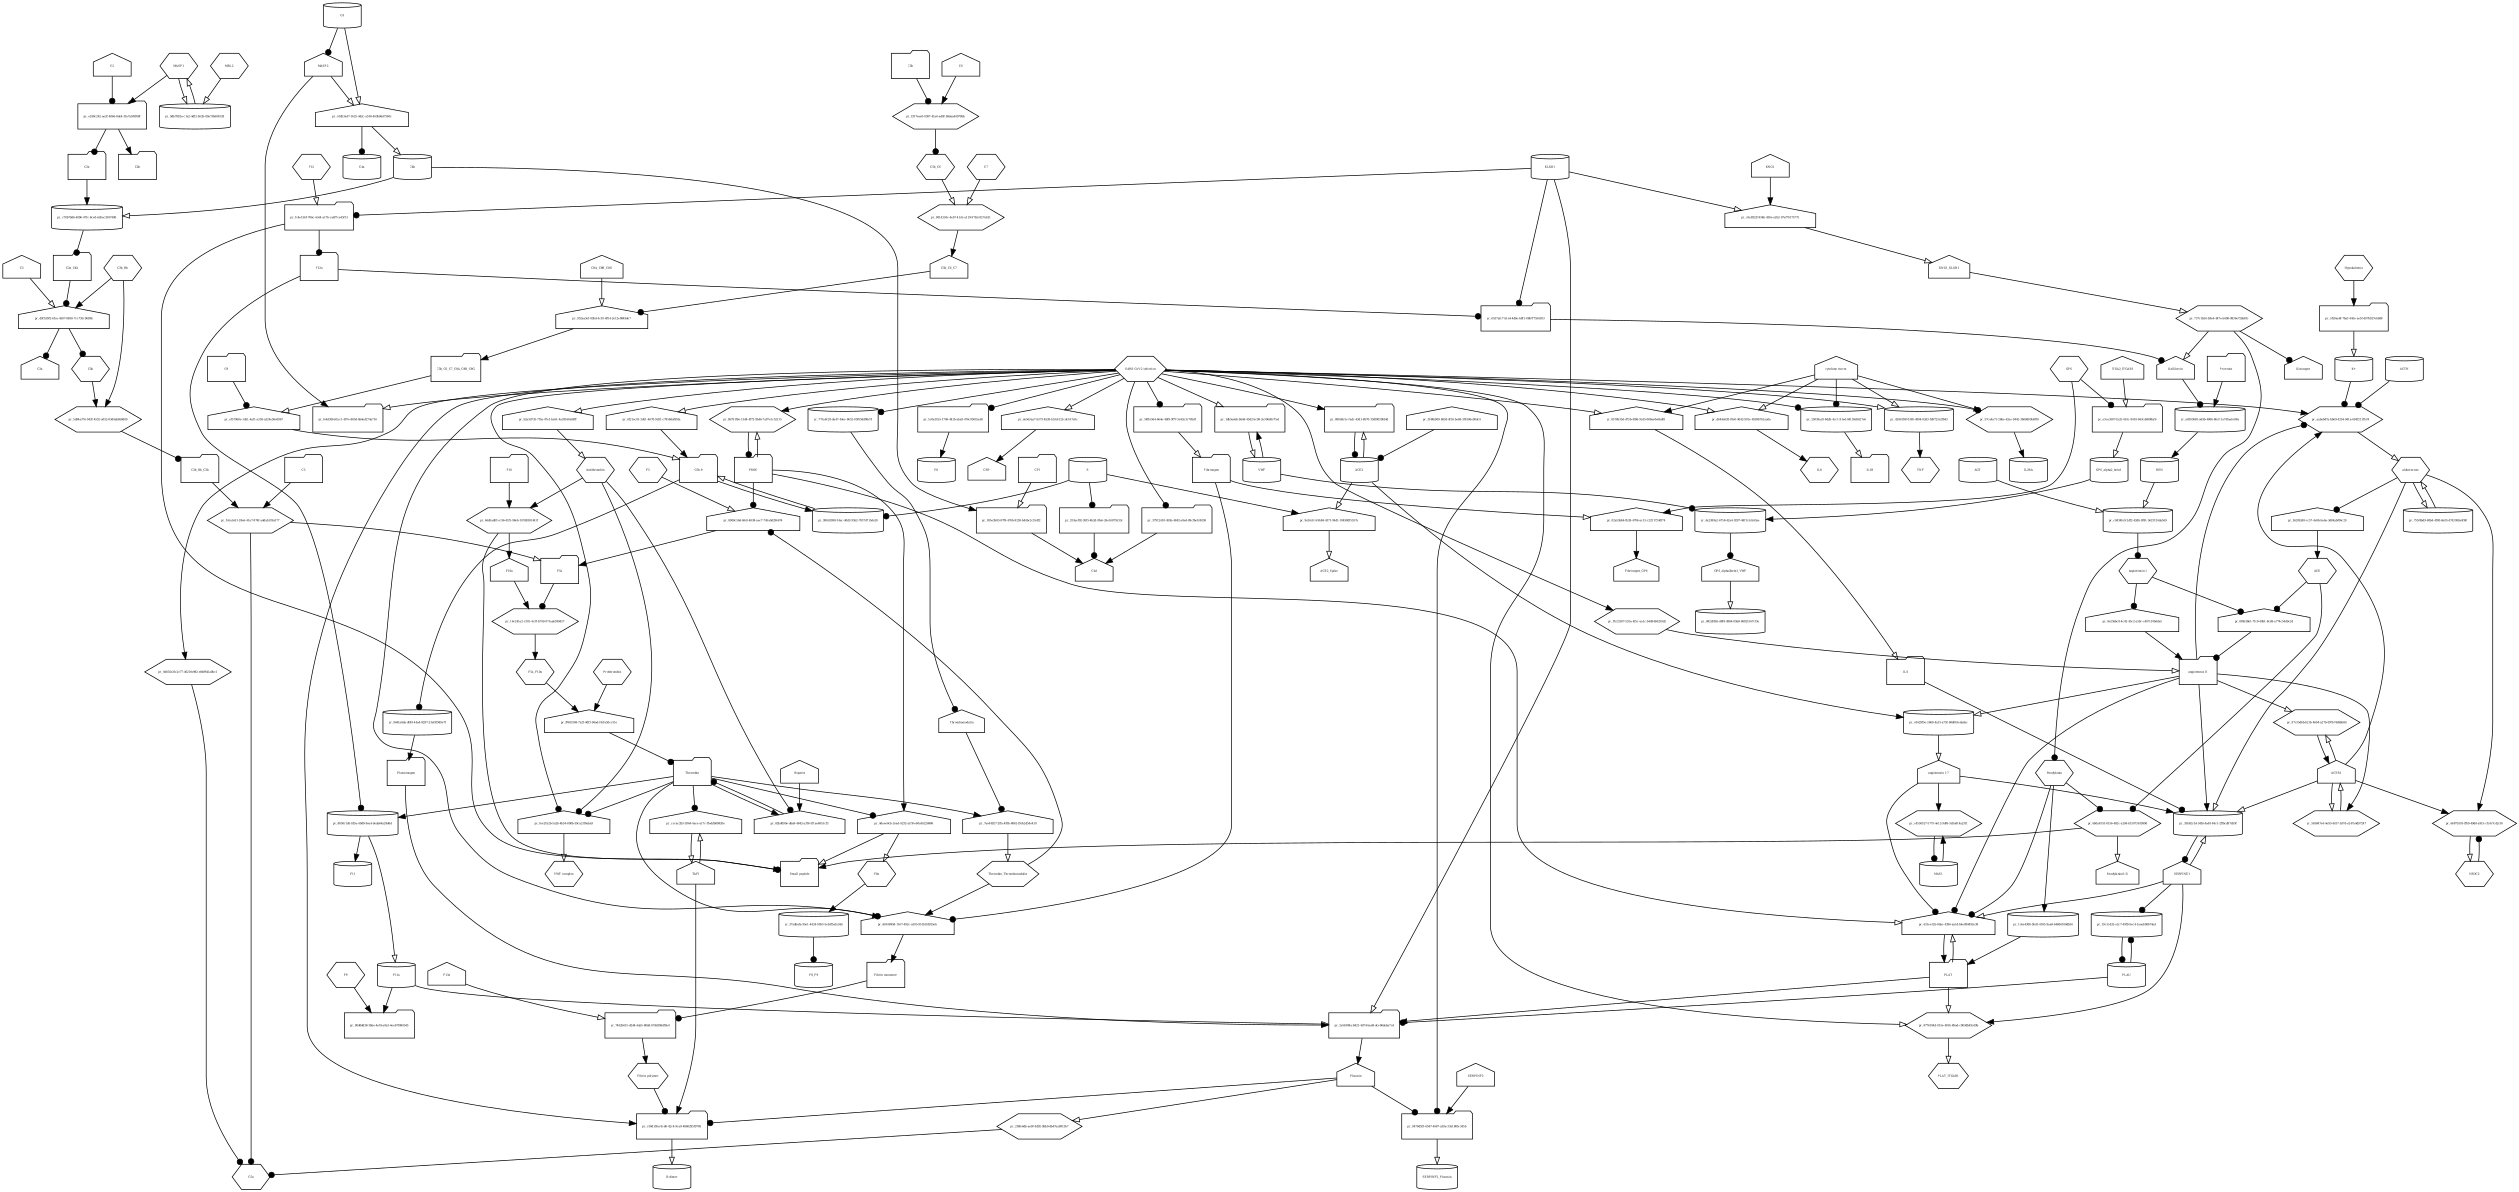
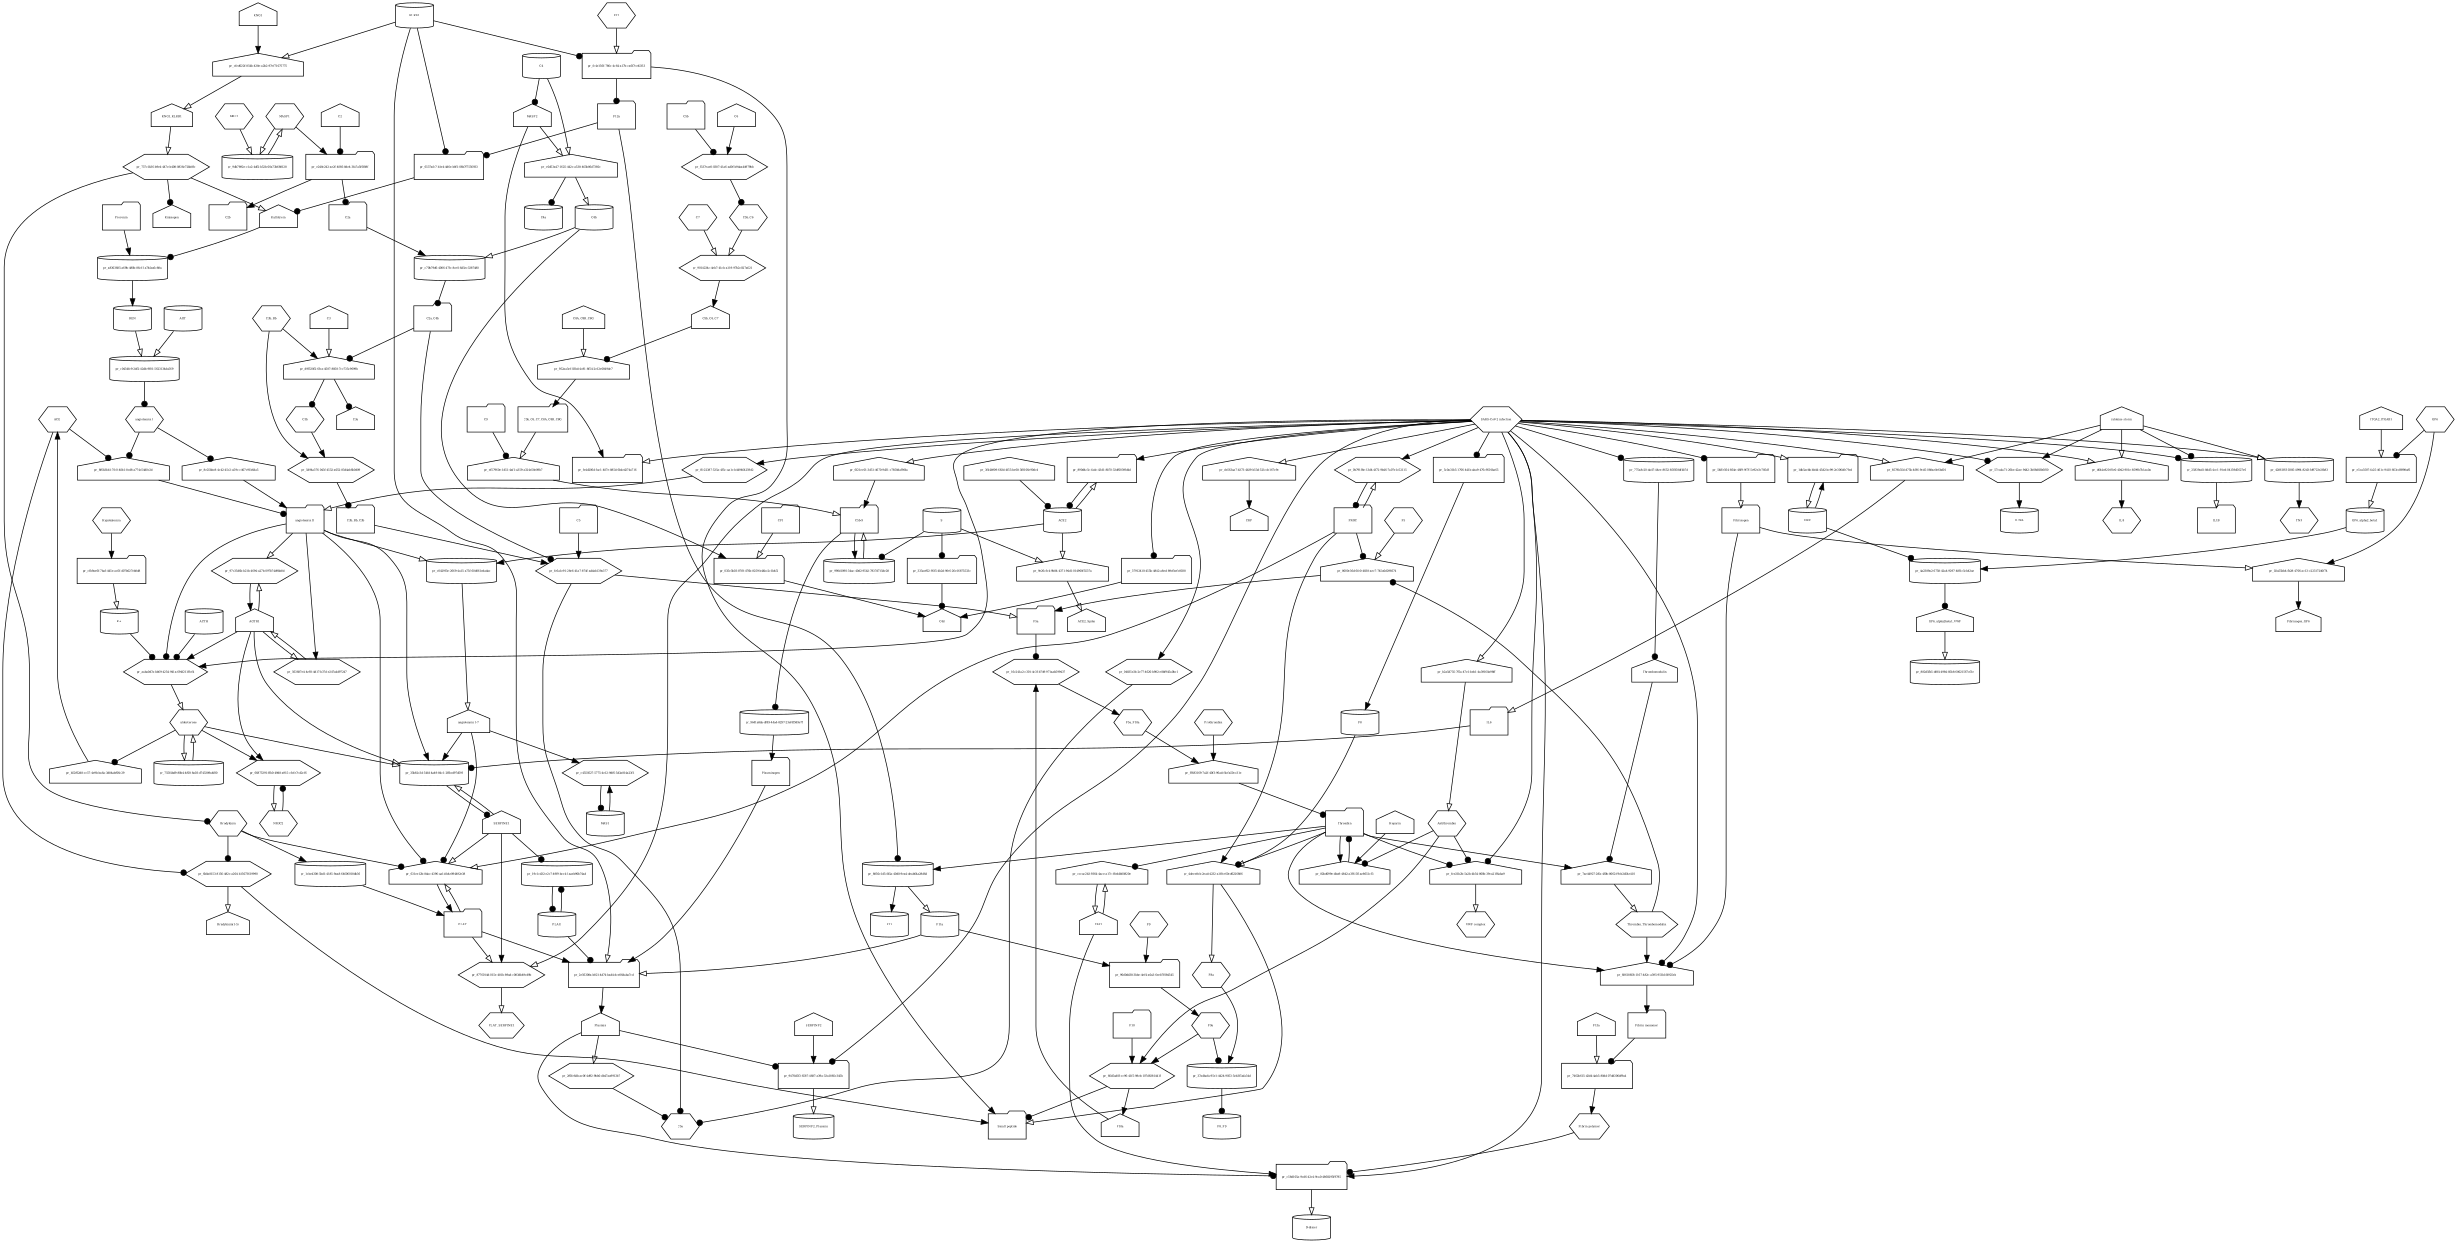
none -> (424, 479)
(1199, 493) -> (998, 544)
none -> (1309, 814)
none -> (1211, 1025)
(1948, 1076) -> (501, 1025)
